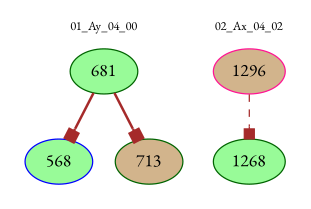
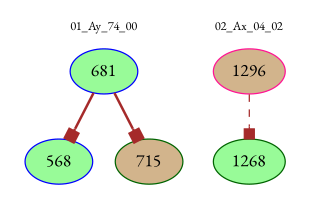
(104, 27) -> (104, 27)
(104, 71) -> (104, 71)
(149, 162) -> (149, 162)
